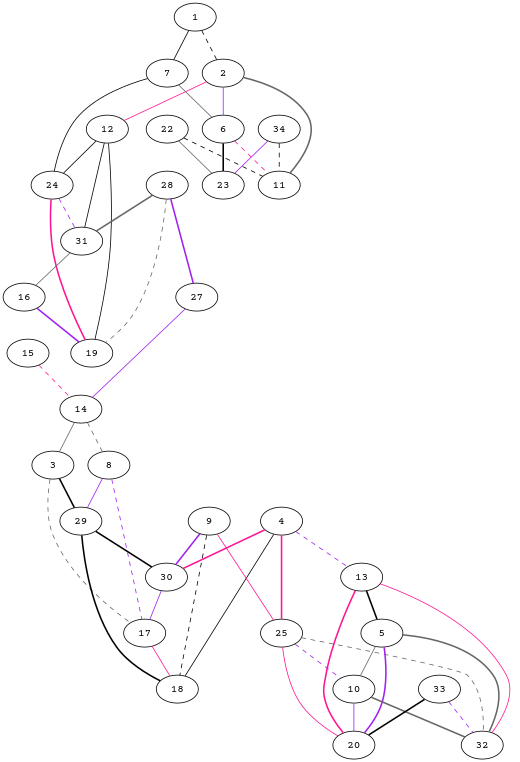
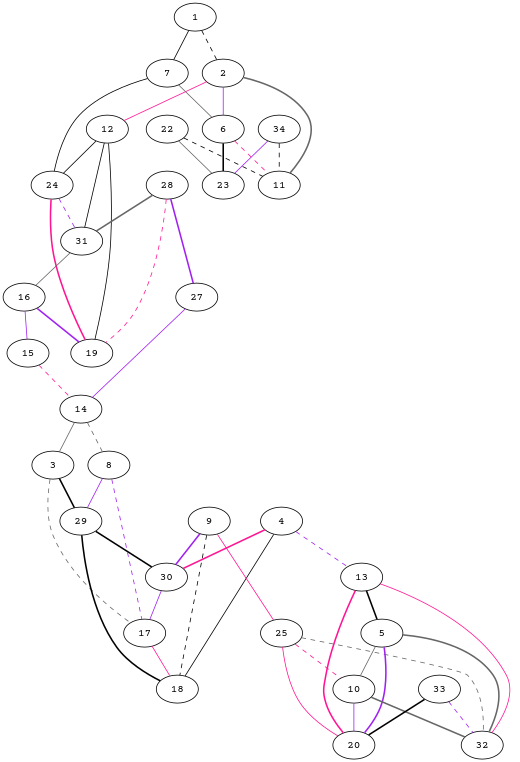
(150, 278) -> (150, 278)
none -> (26, 325)
(282, 577) -> none
(318, 661) -> (318, 661)
